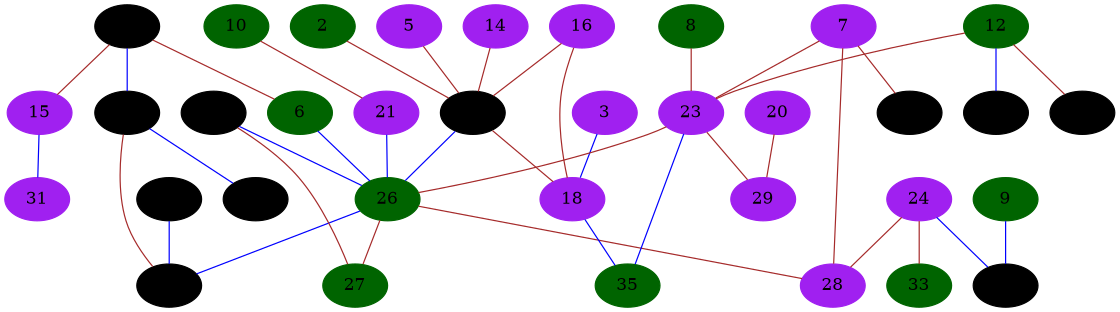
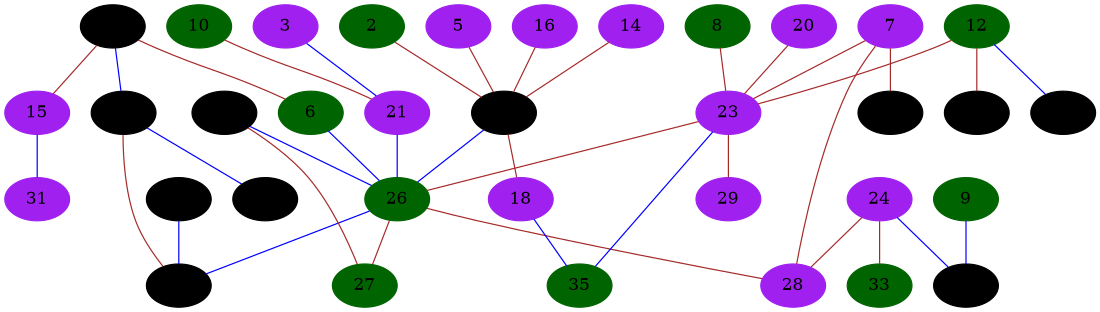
(560, 112) -> none
(770, 156) -> (766, 70)
(586, 162) -> (341, 70)
